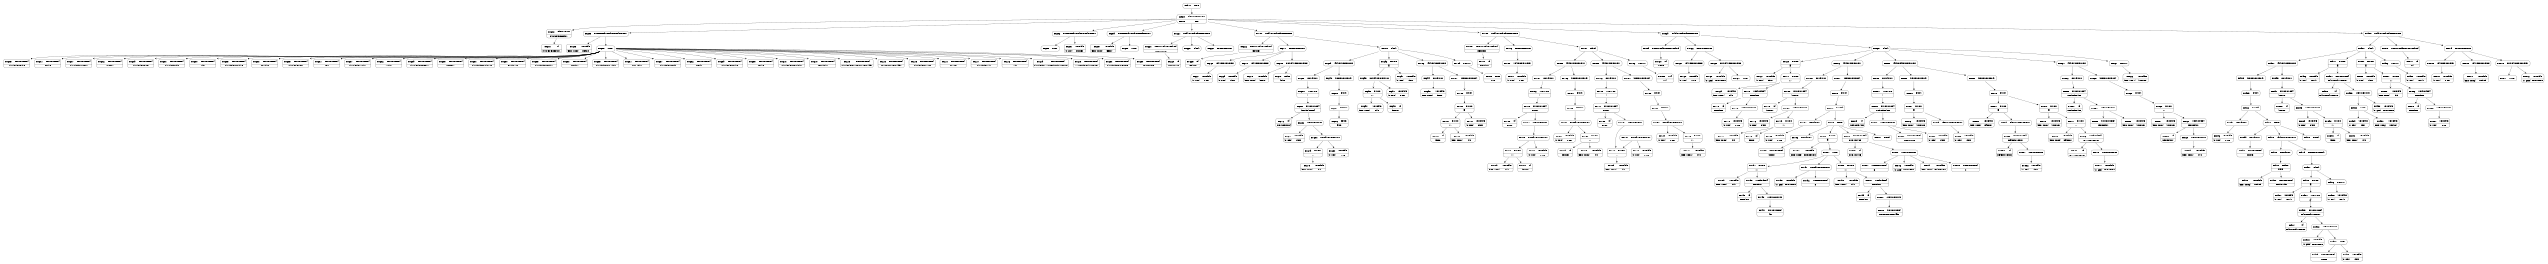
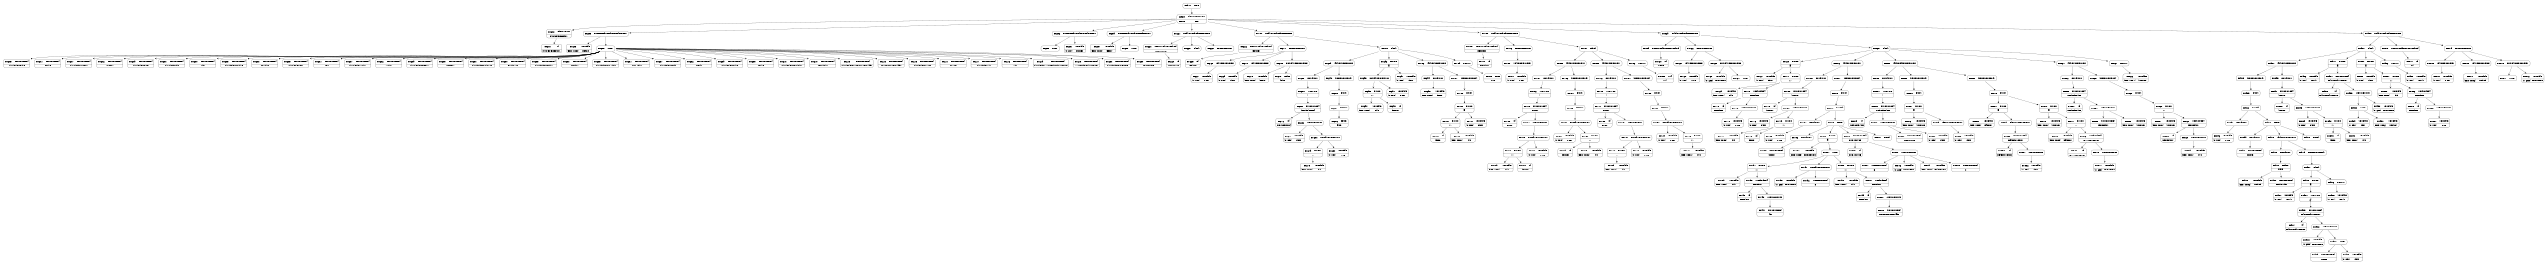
(1617, 135) -> (1633, 130)
